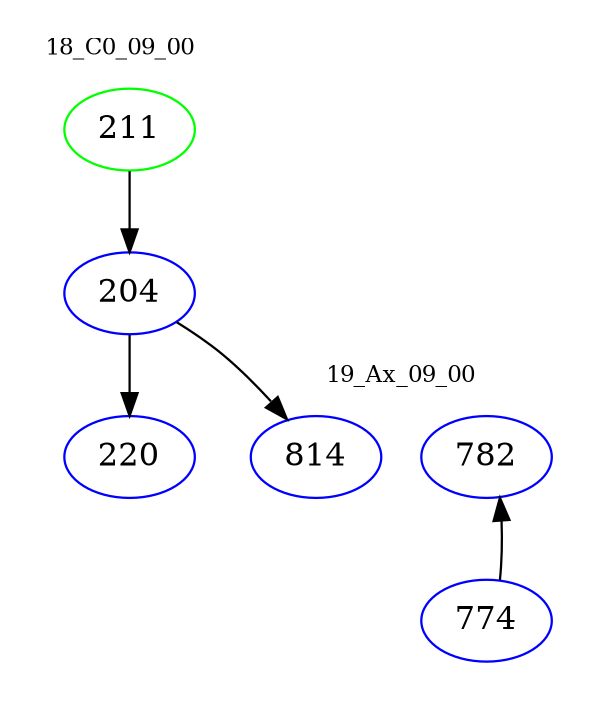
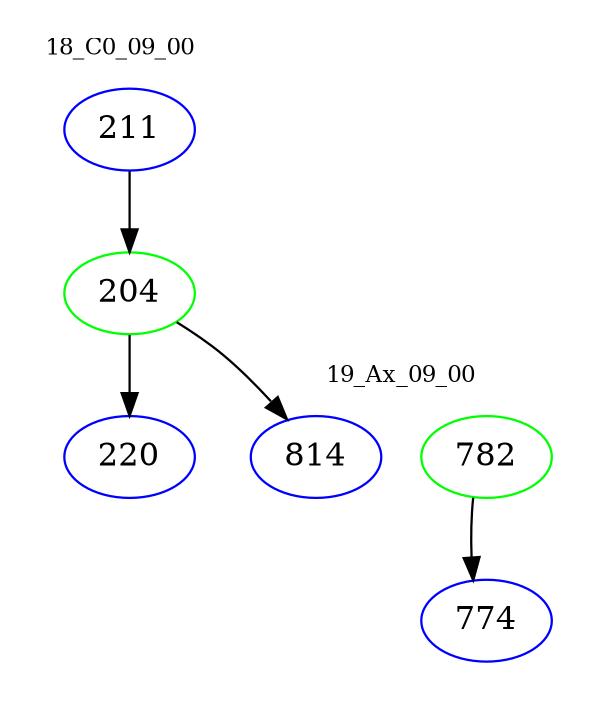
(130, 130) -> (130, 130)
(130, 293) -> (130, 293)
(487, 457) -> (487, 457)
(502, 551) -> (471, 527)
